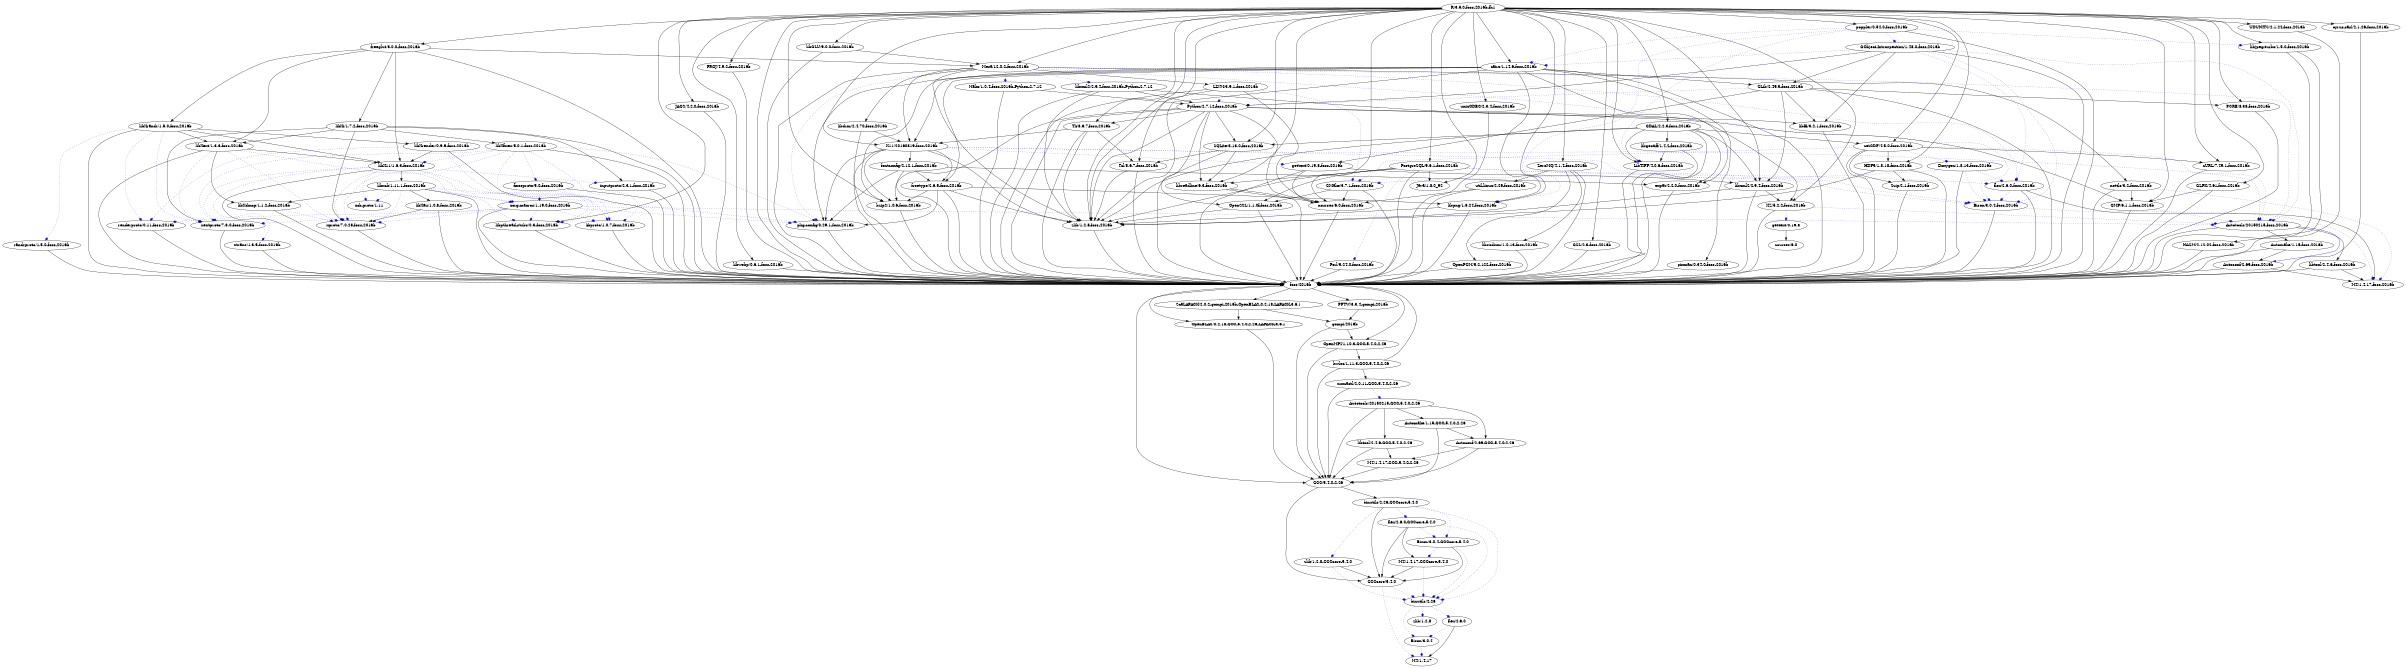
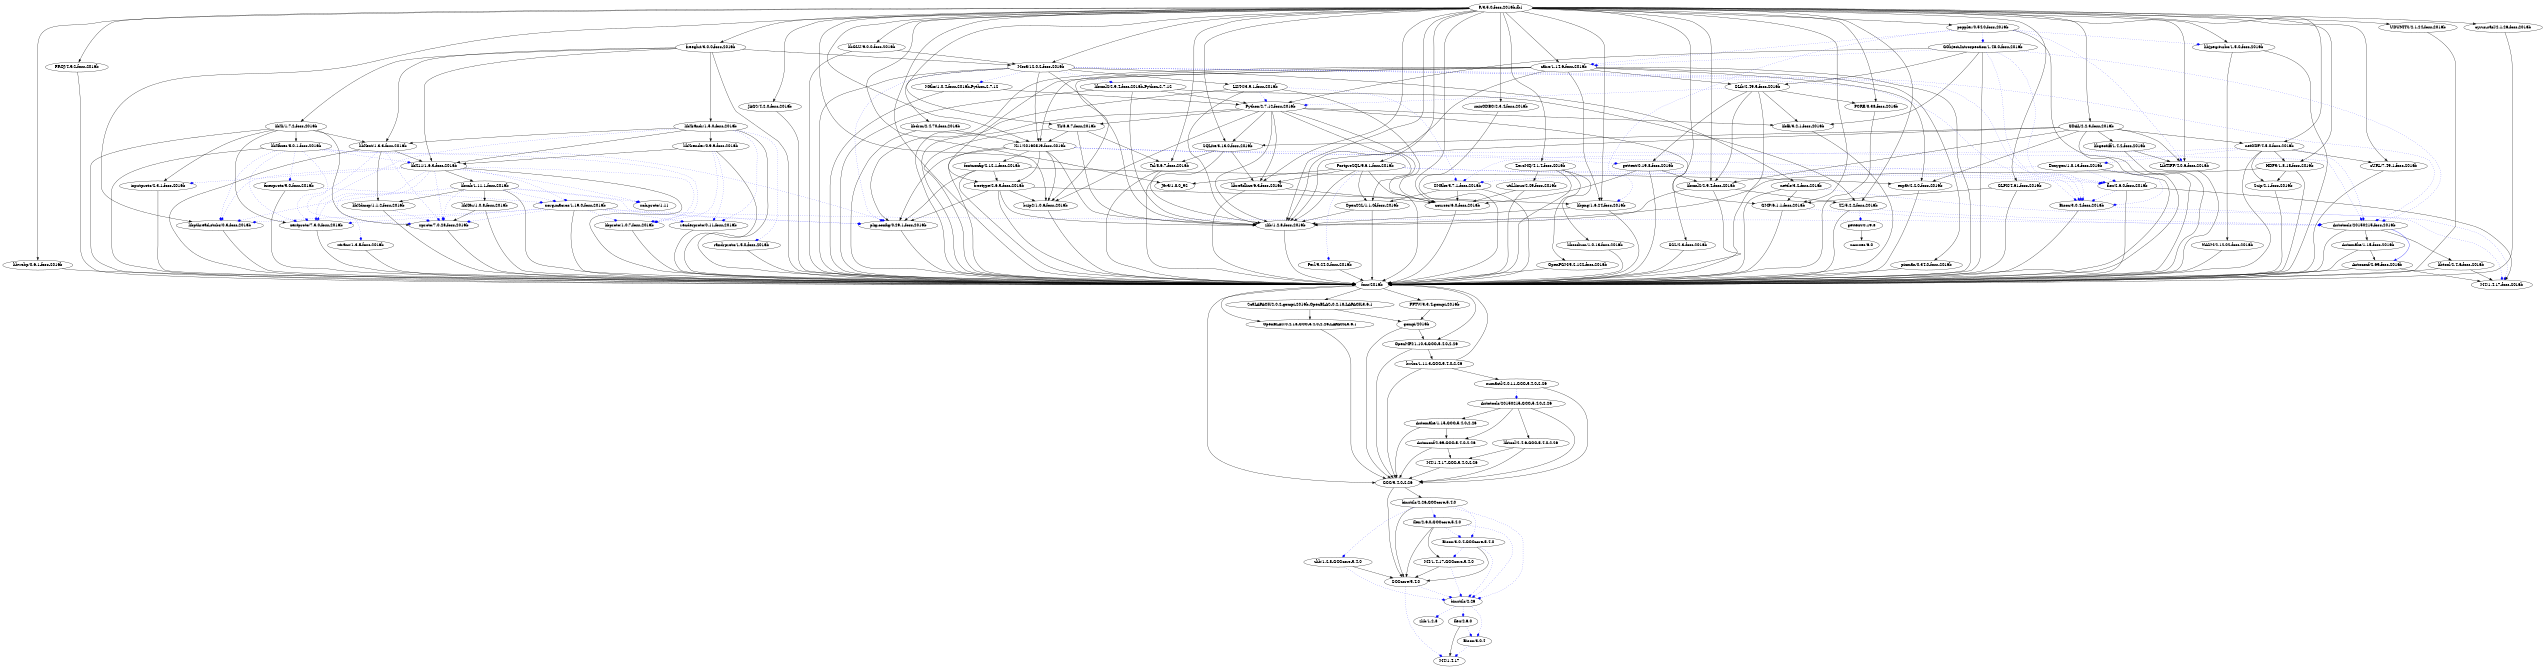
(384, 172) -> (514, 179)
